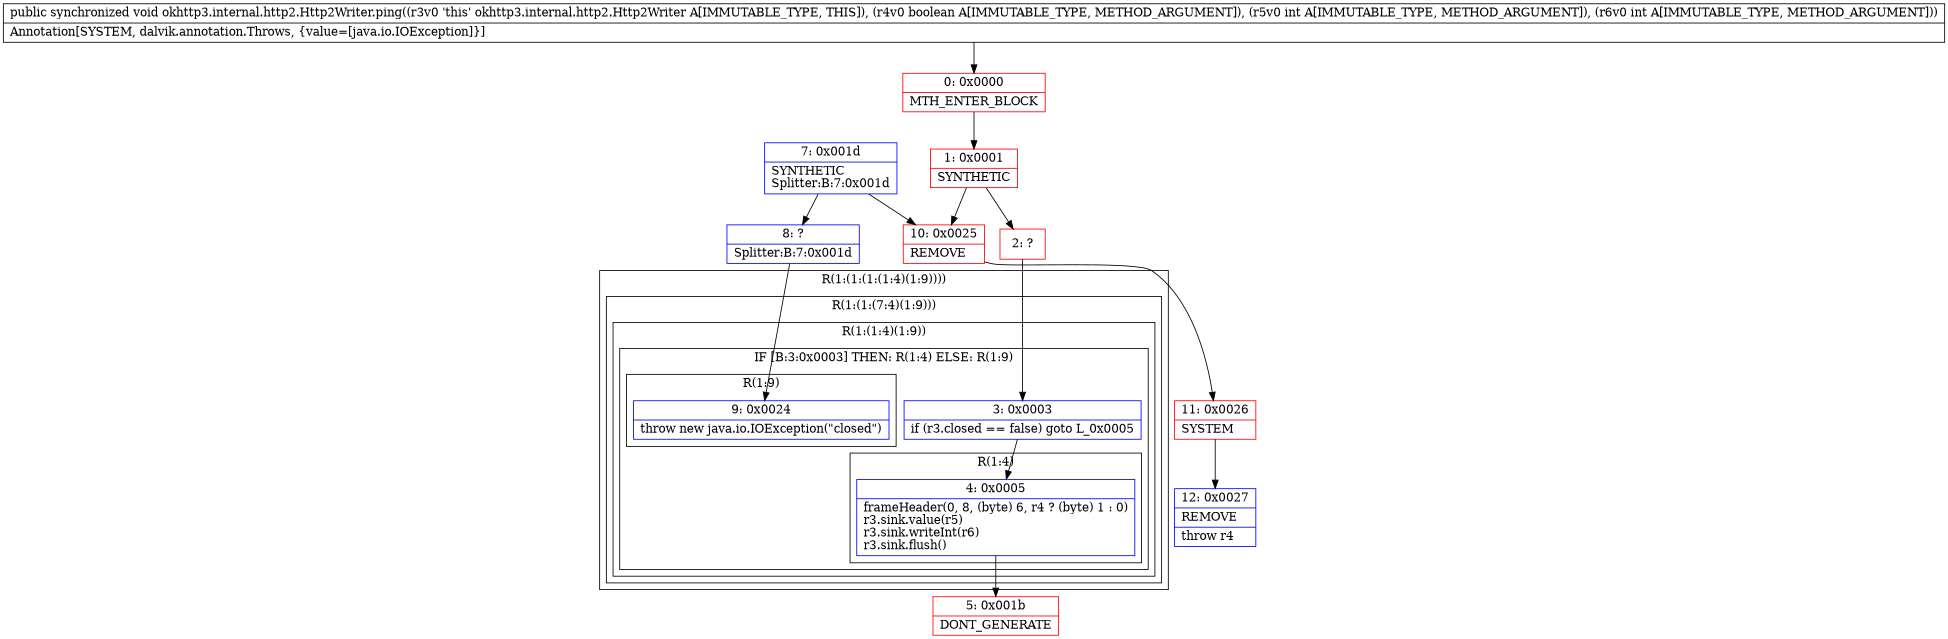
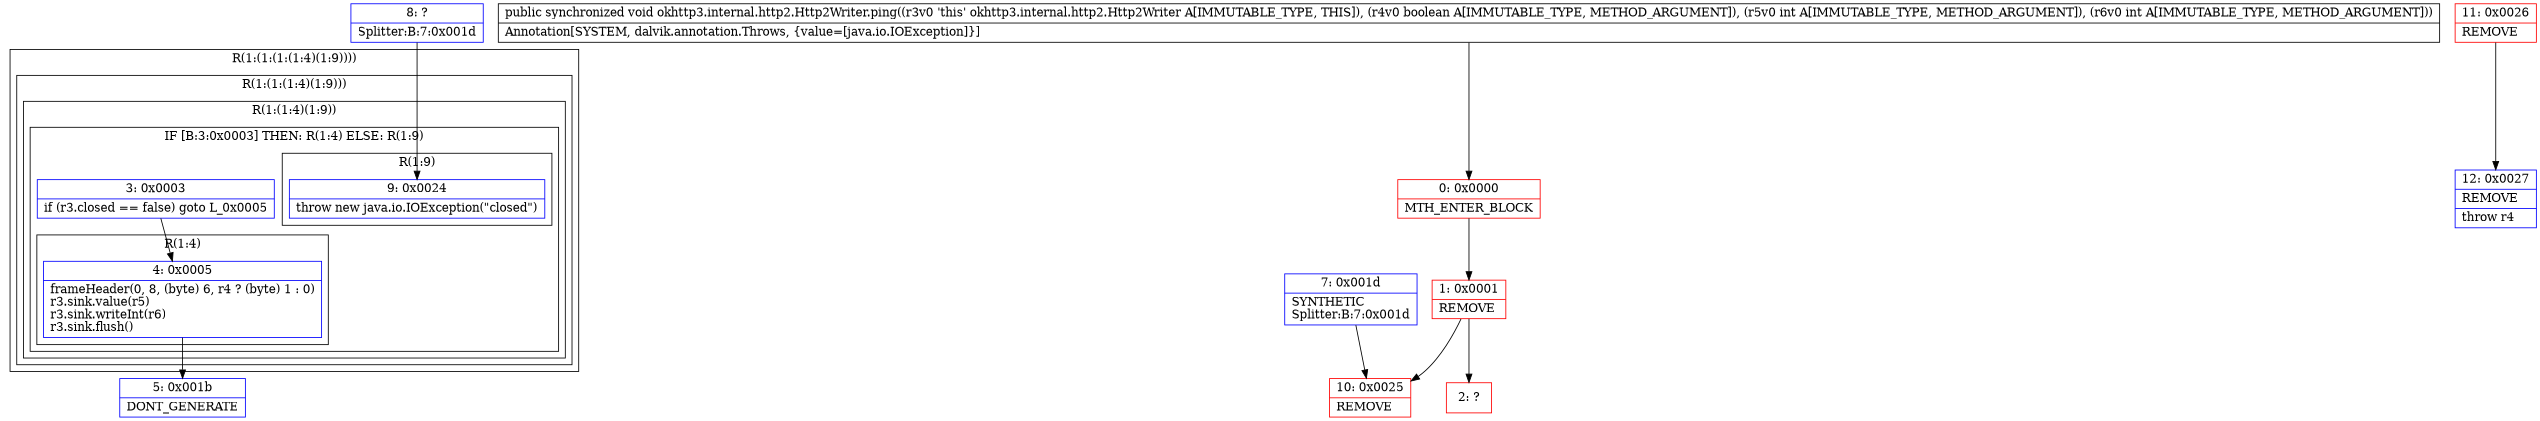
(974, 178) -> (1467, 309)
(812, 206) -> none
(1115, 265) -> none
(884, 306) -> (294, 85)
(1023, 329) -> none
(1208, 429) -> (2490, 32)
(996, 616) -> (183, 398)
